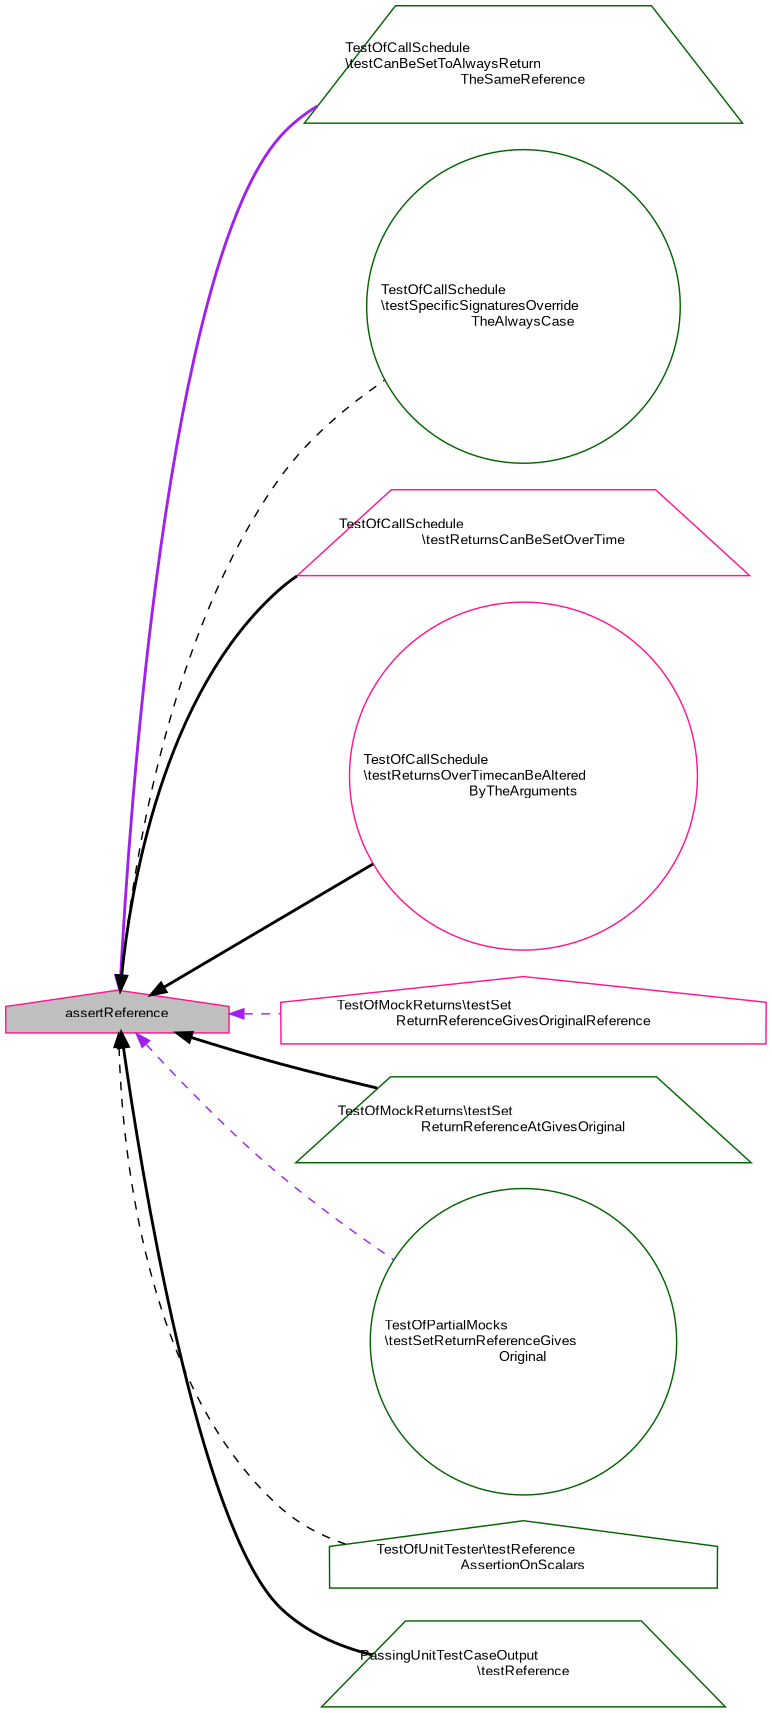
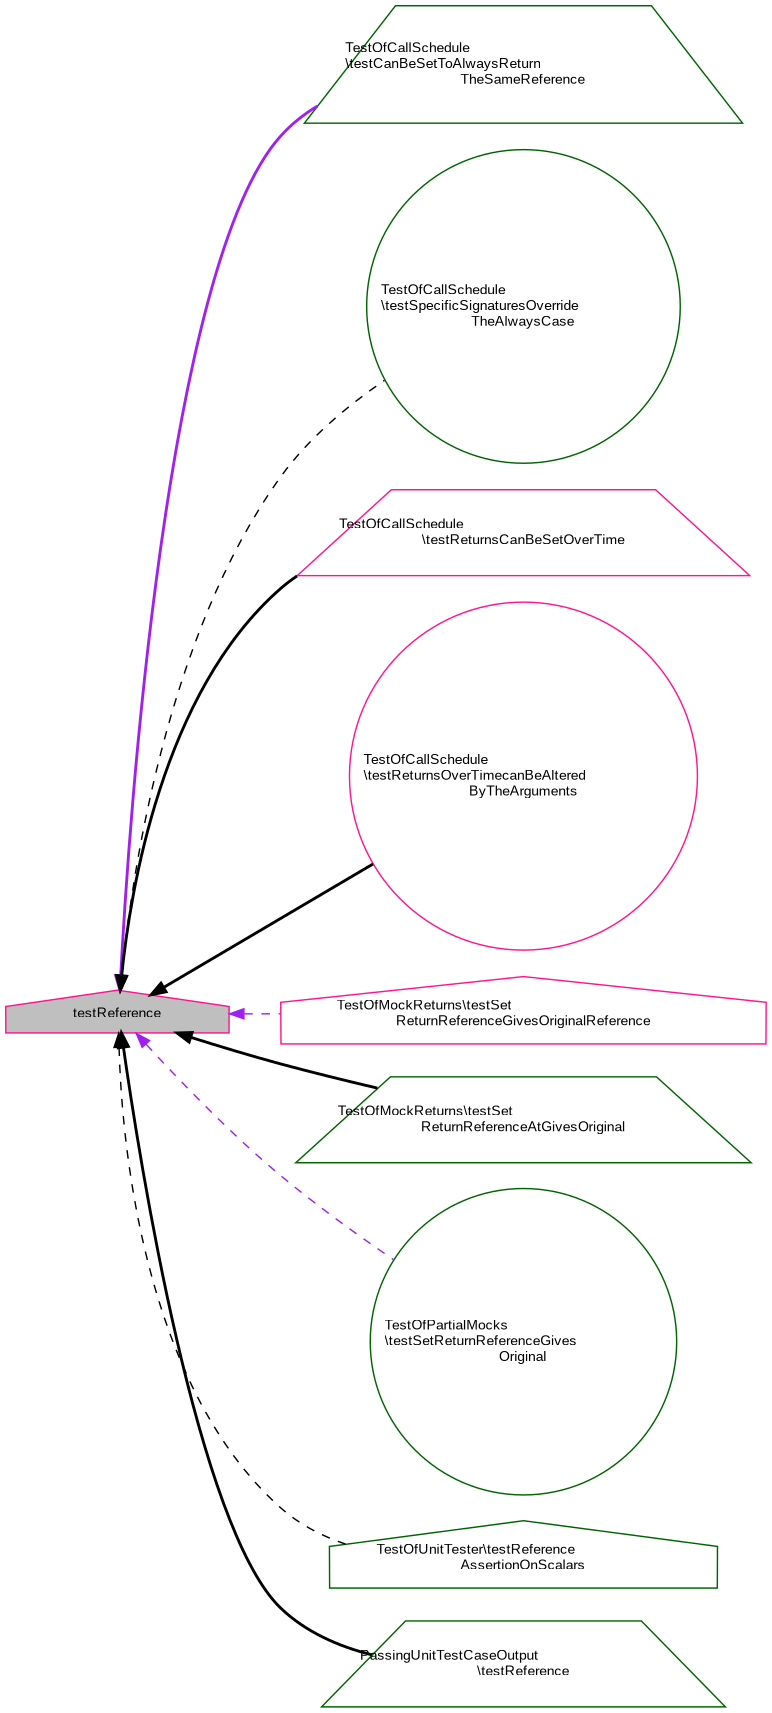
(117, 1014) -> (117, 1014)
